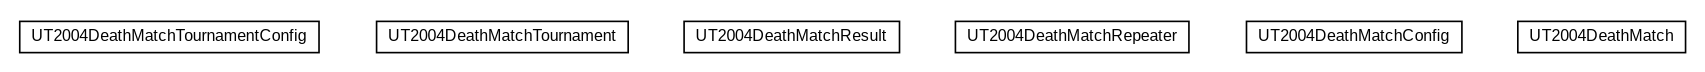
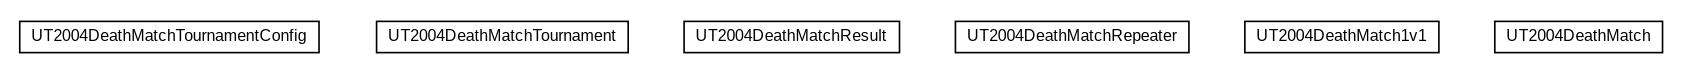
none -> (1342, 36)
(1353, 36) -> none
